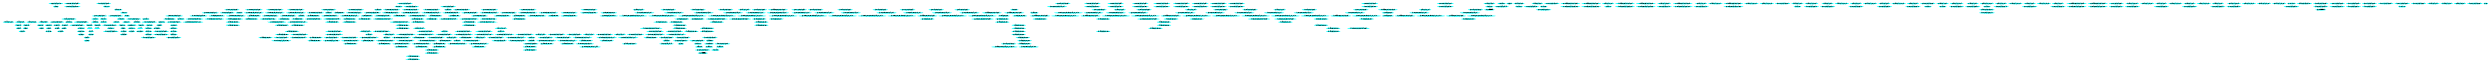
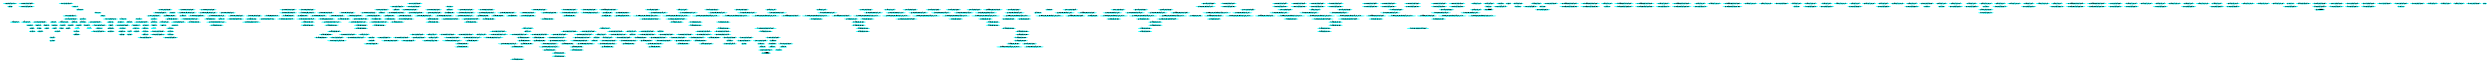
none -> (1477, 4)
(41, 28) -> none
